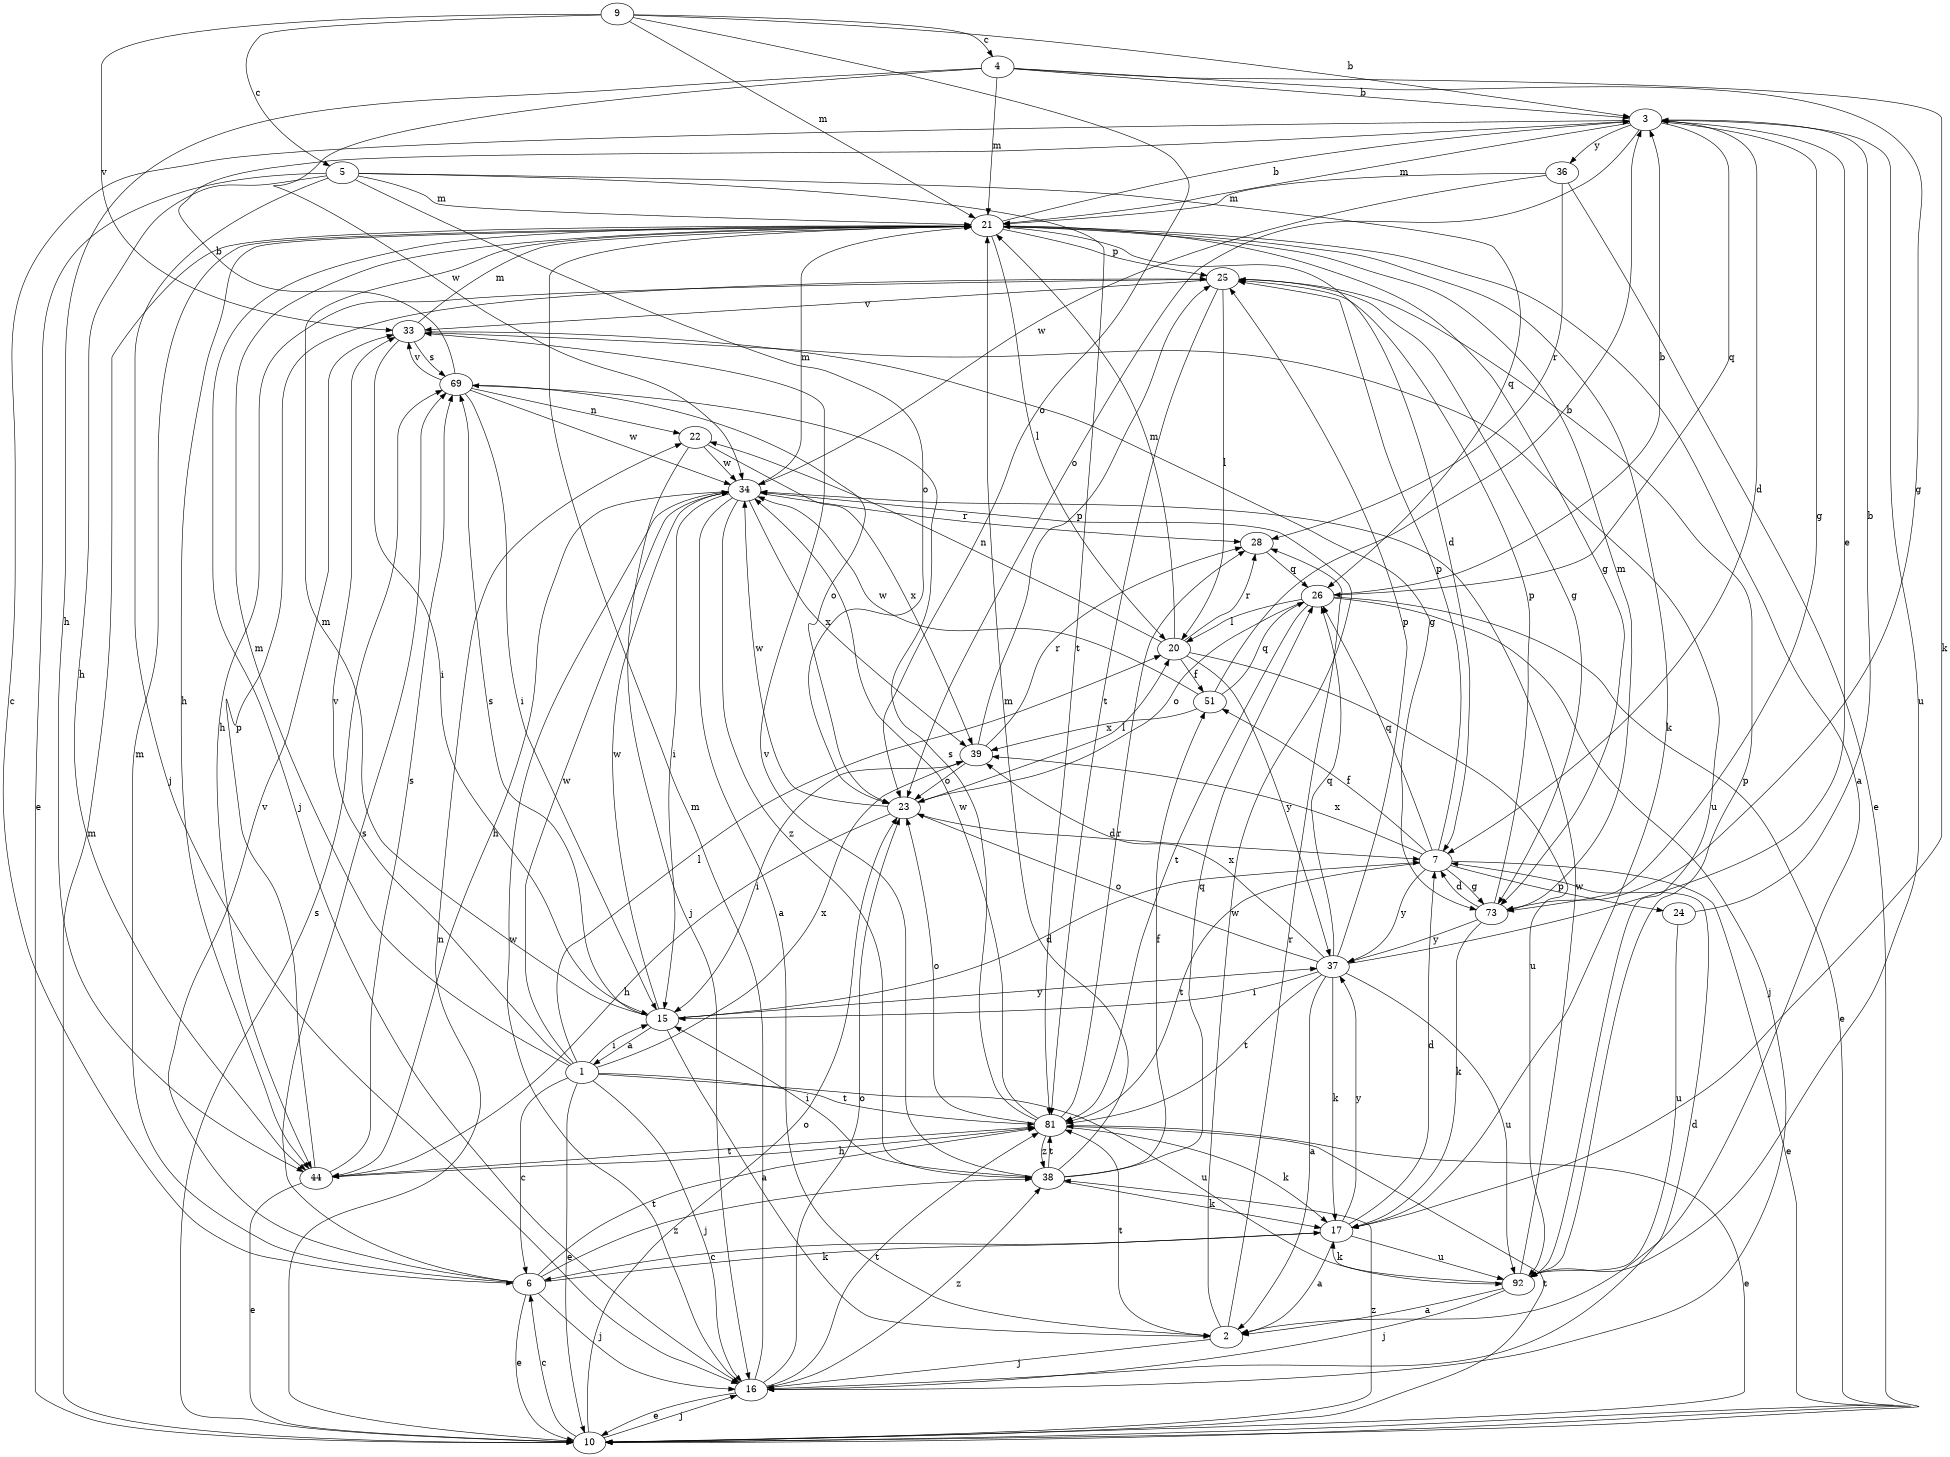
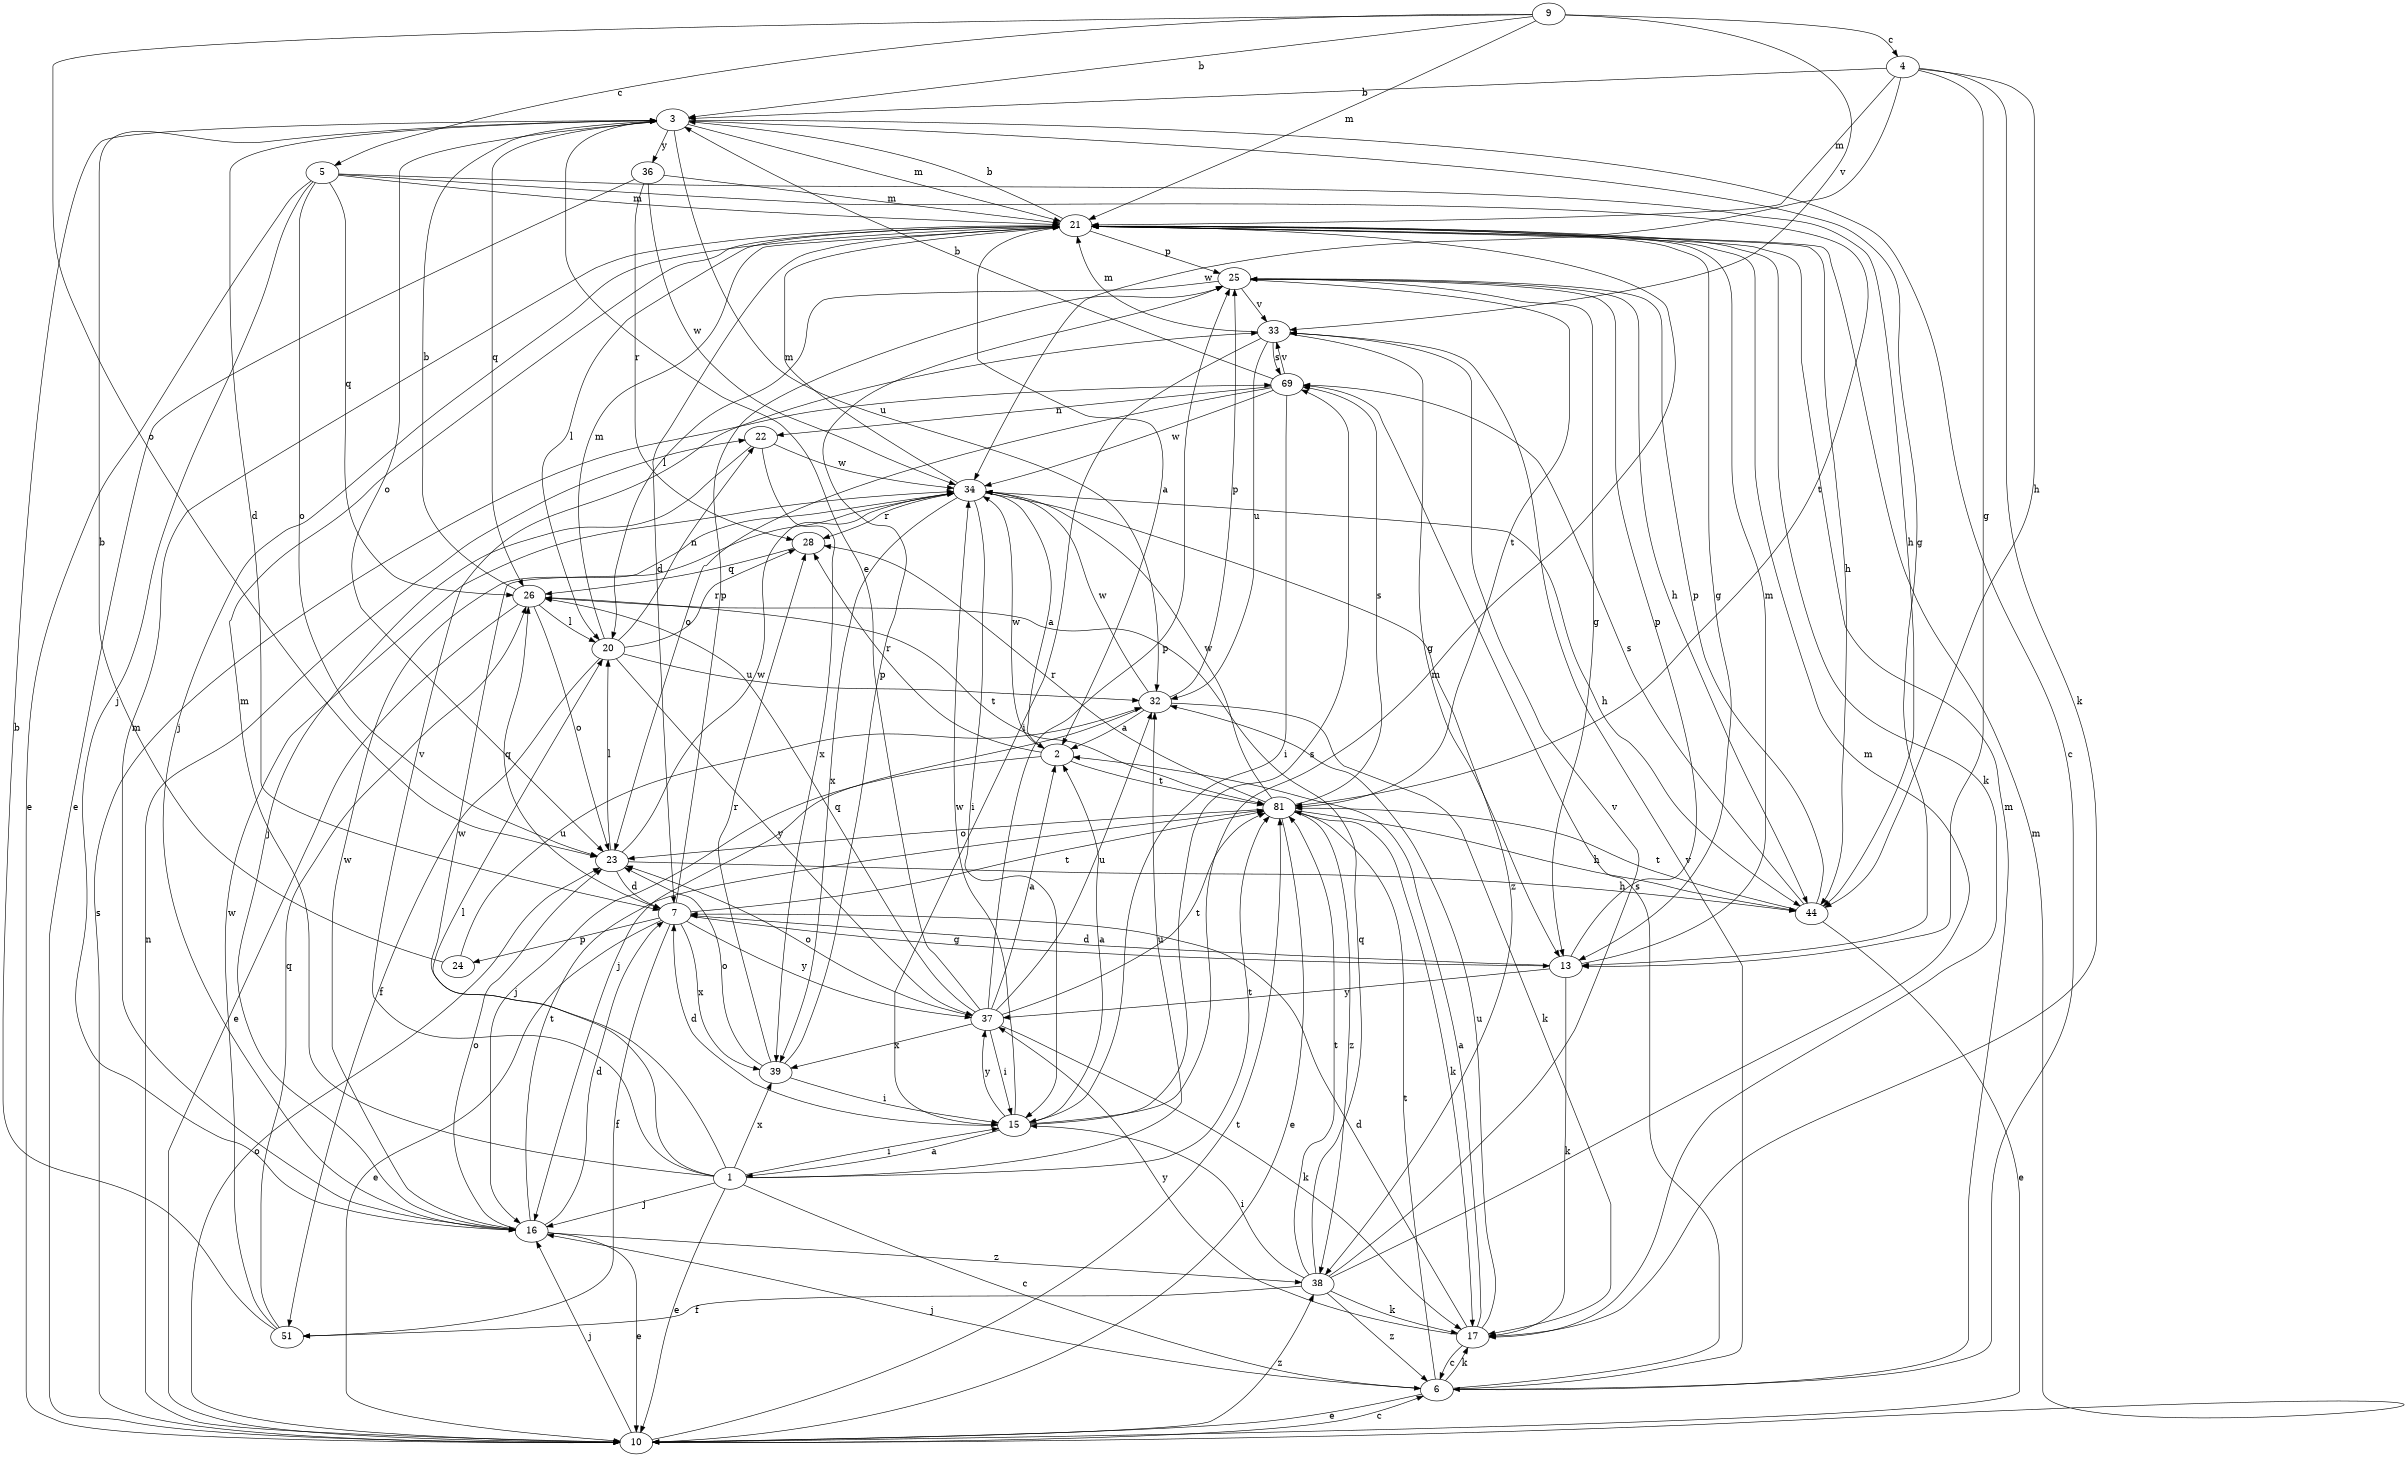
(1092, 727) -> none
(1492, 914) -> (1566, 967)
(777, 1200) -> (1375, 1335)
(1518, 1284) -> (1155, 702)
(1706, 1293) -> none
